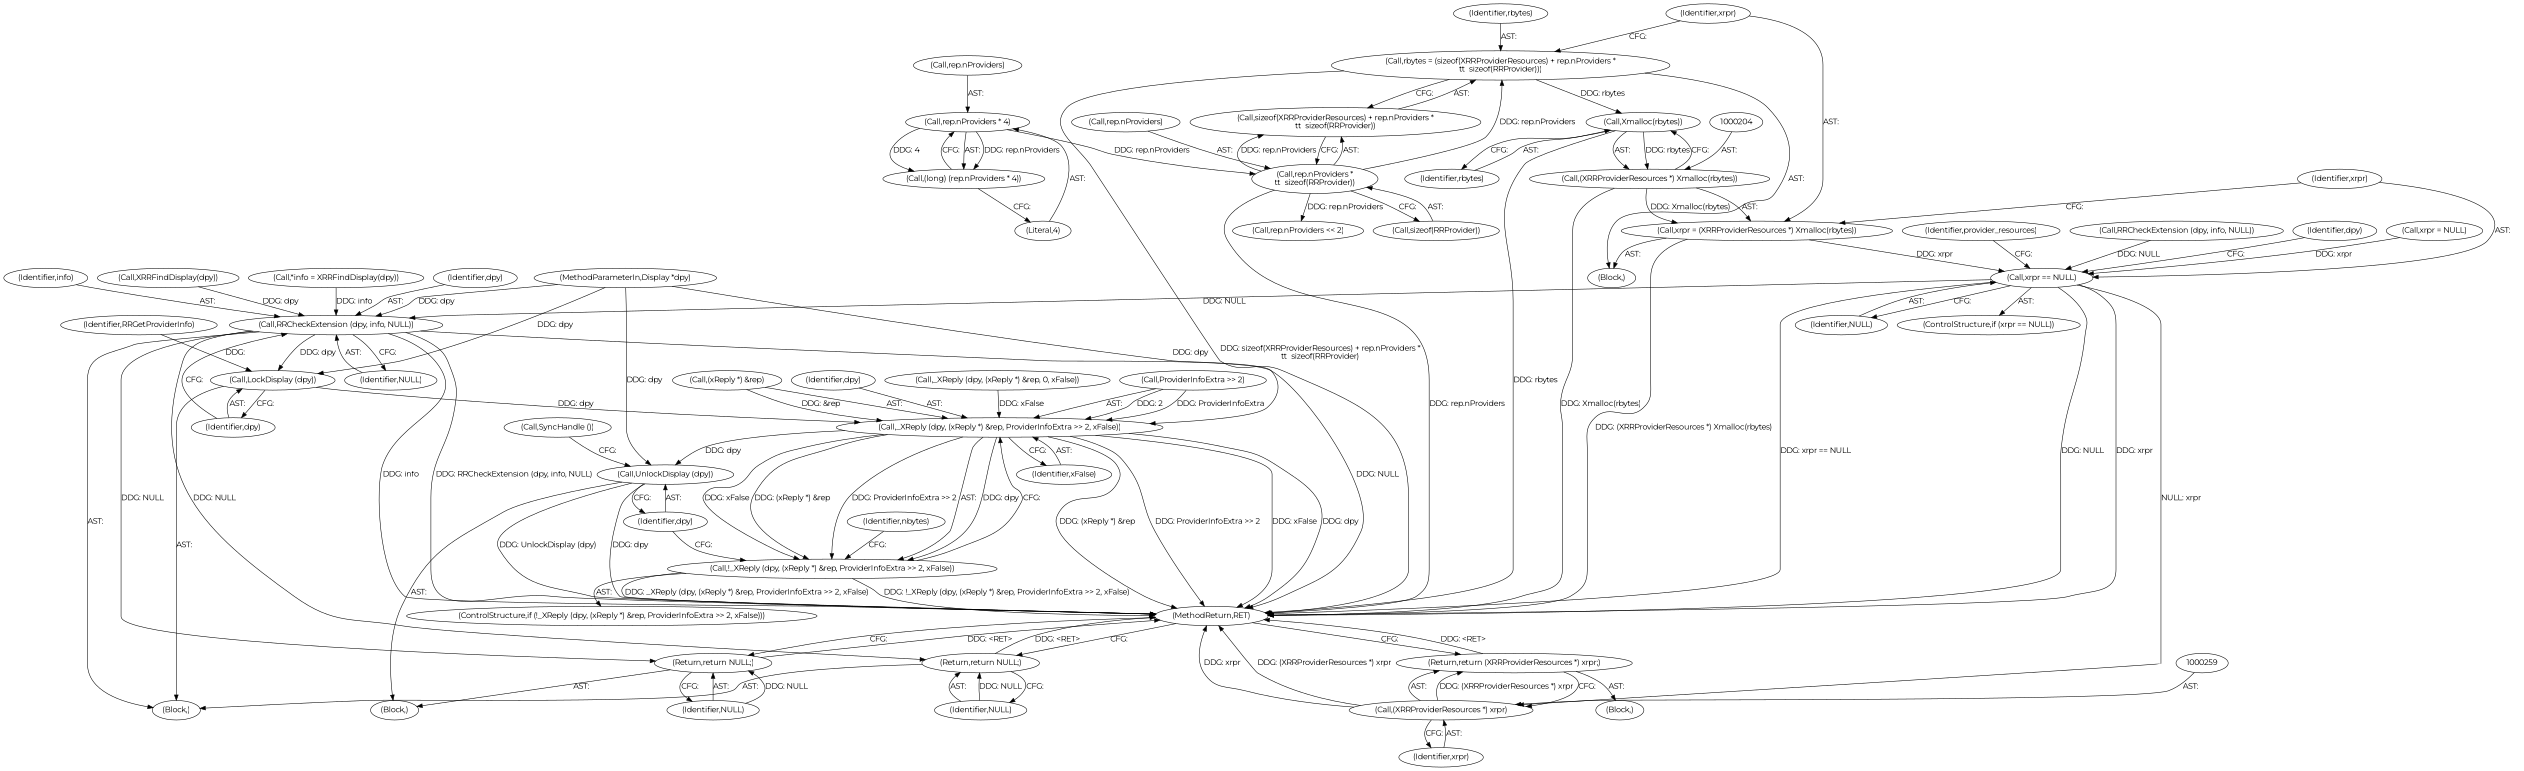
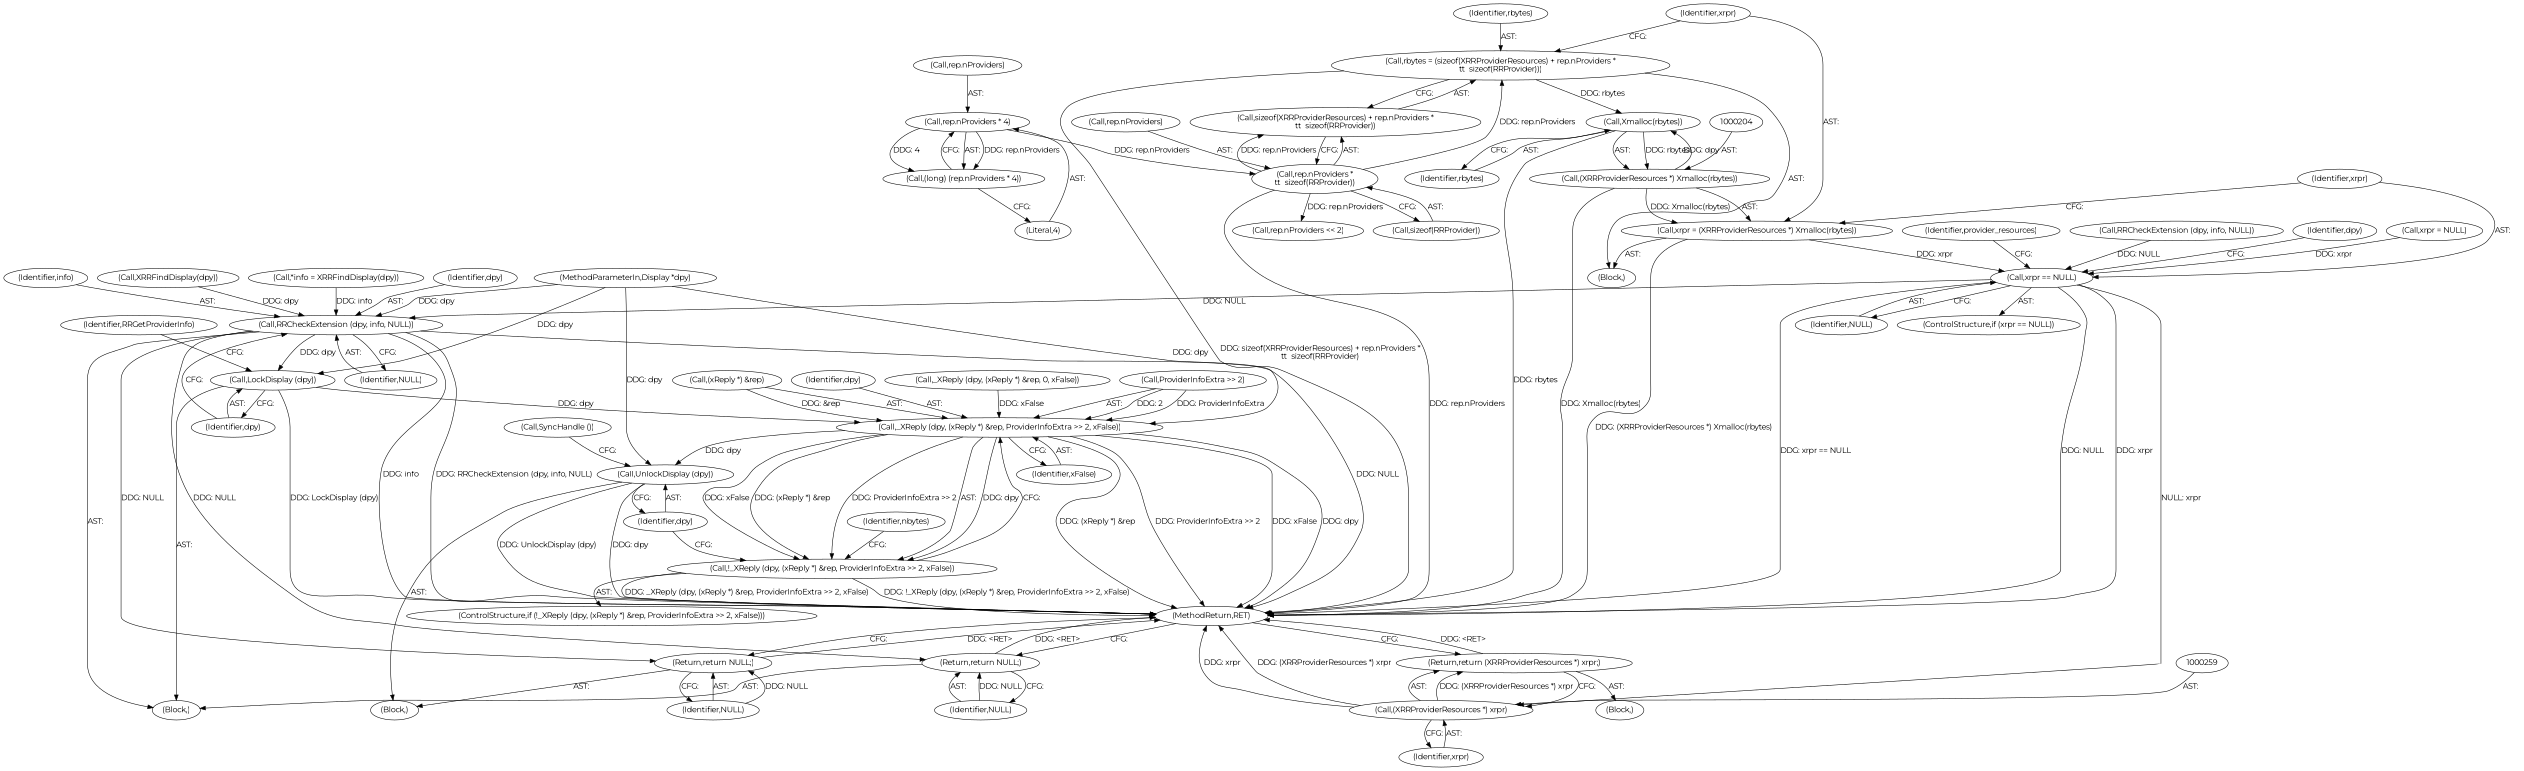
(1701, 151) -> (1701, 151)
(236, 353) -> (236, 353)
none -> (384, 597)
